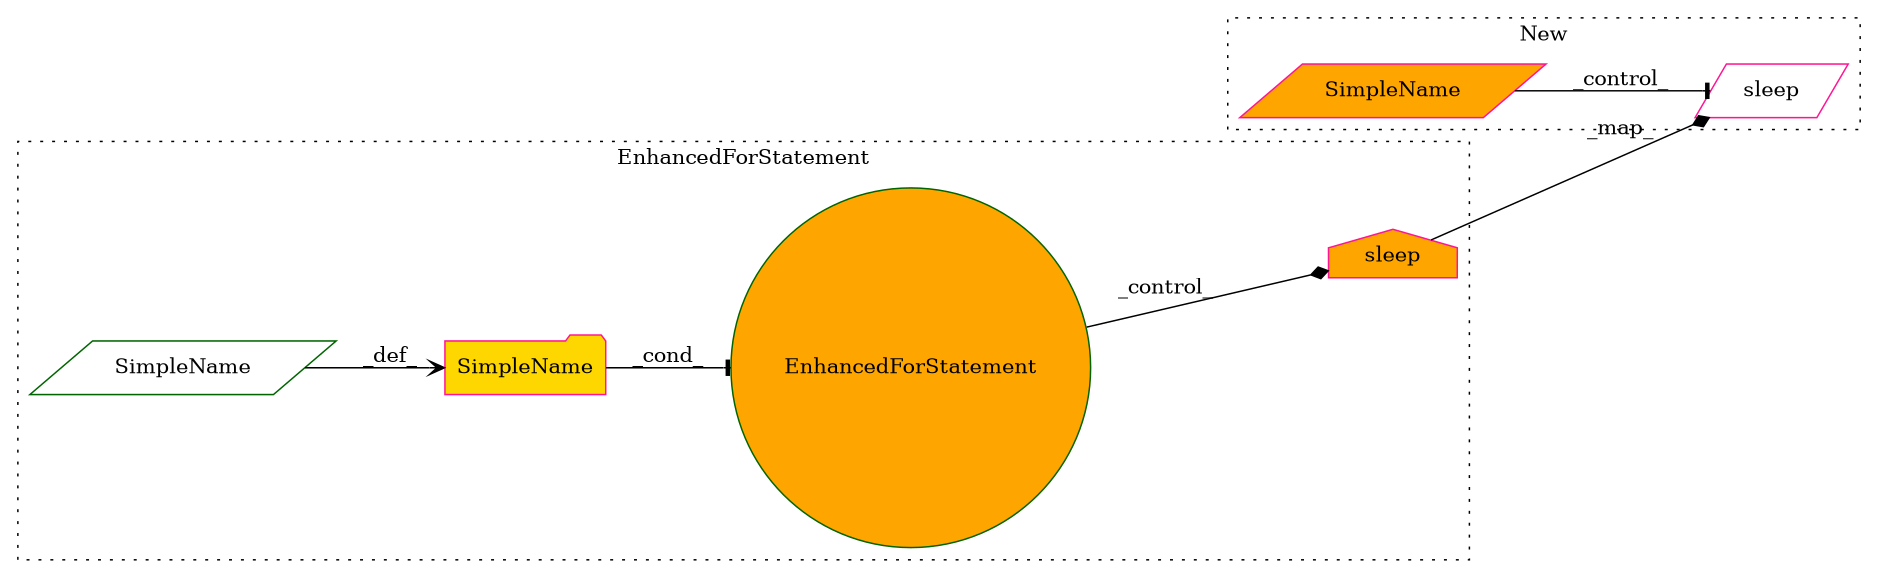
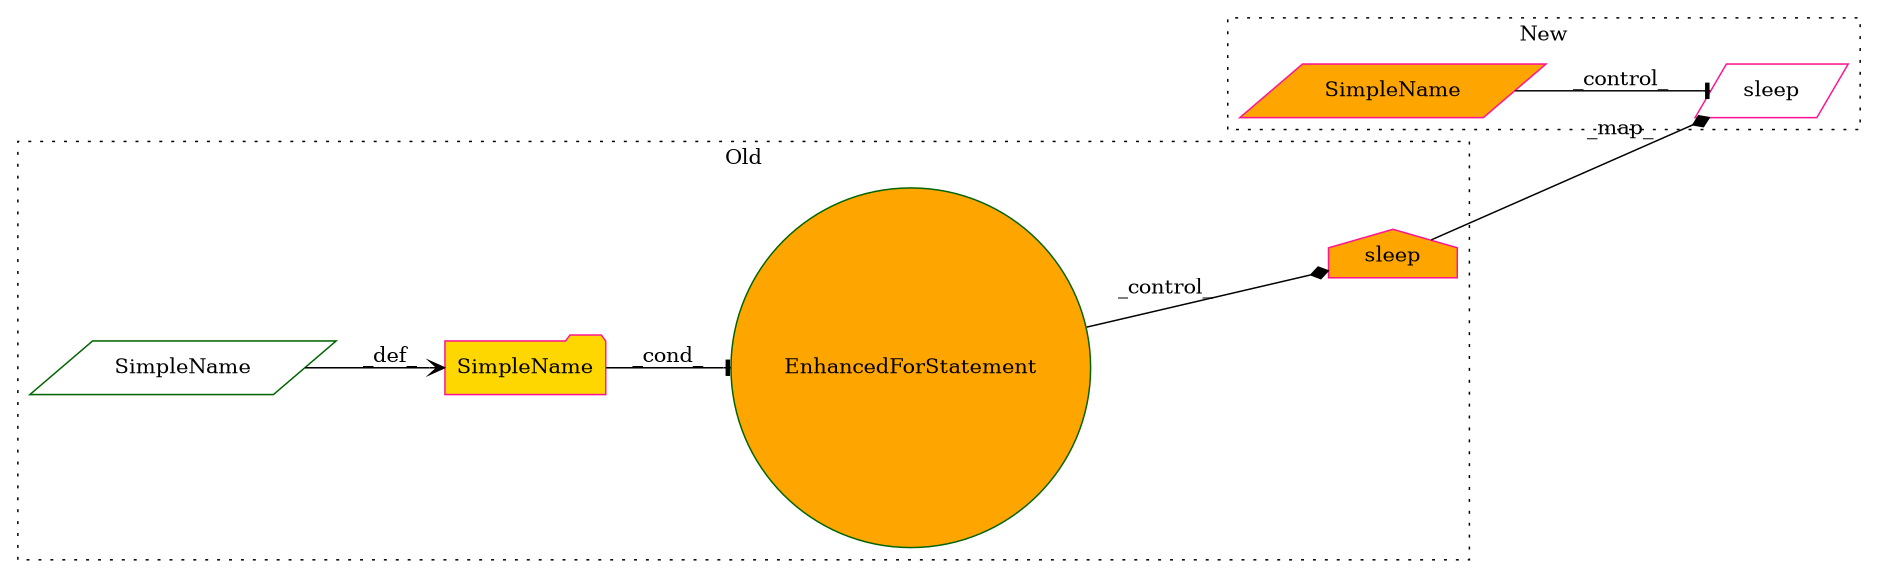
(744, 159) -> (744, 159)
